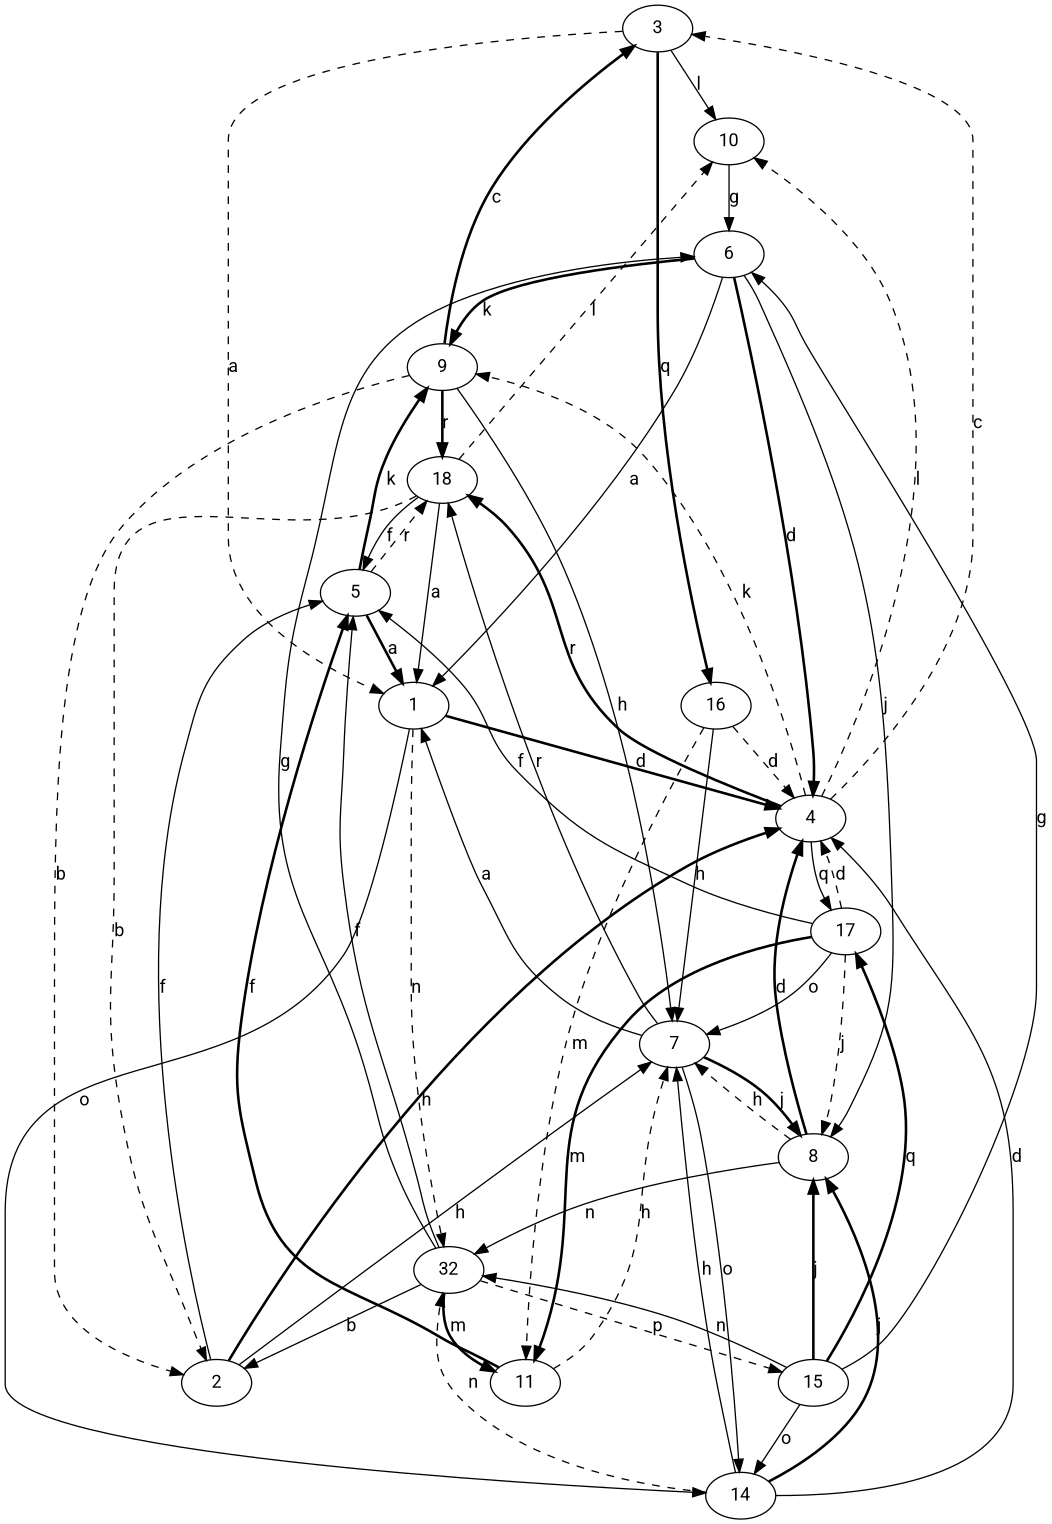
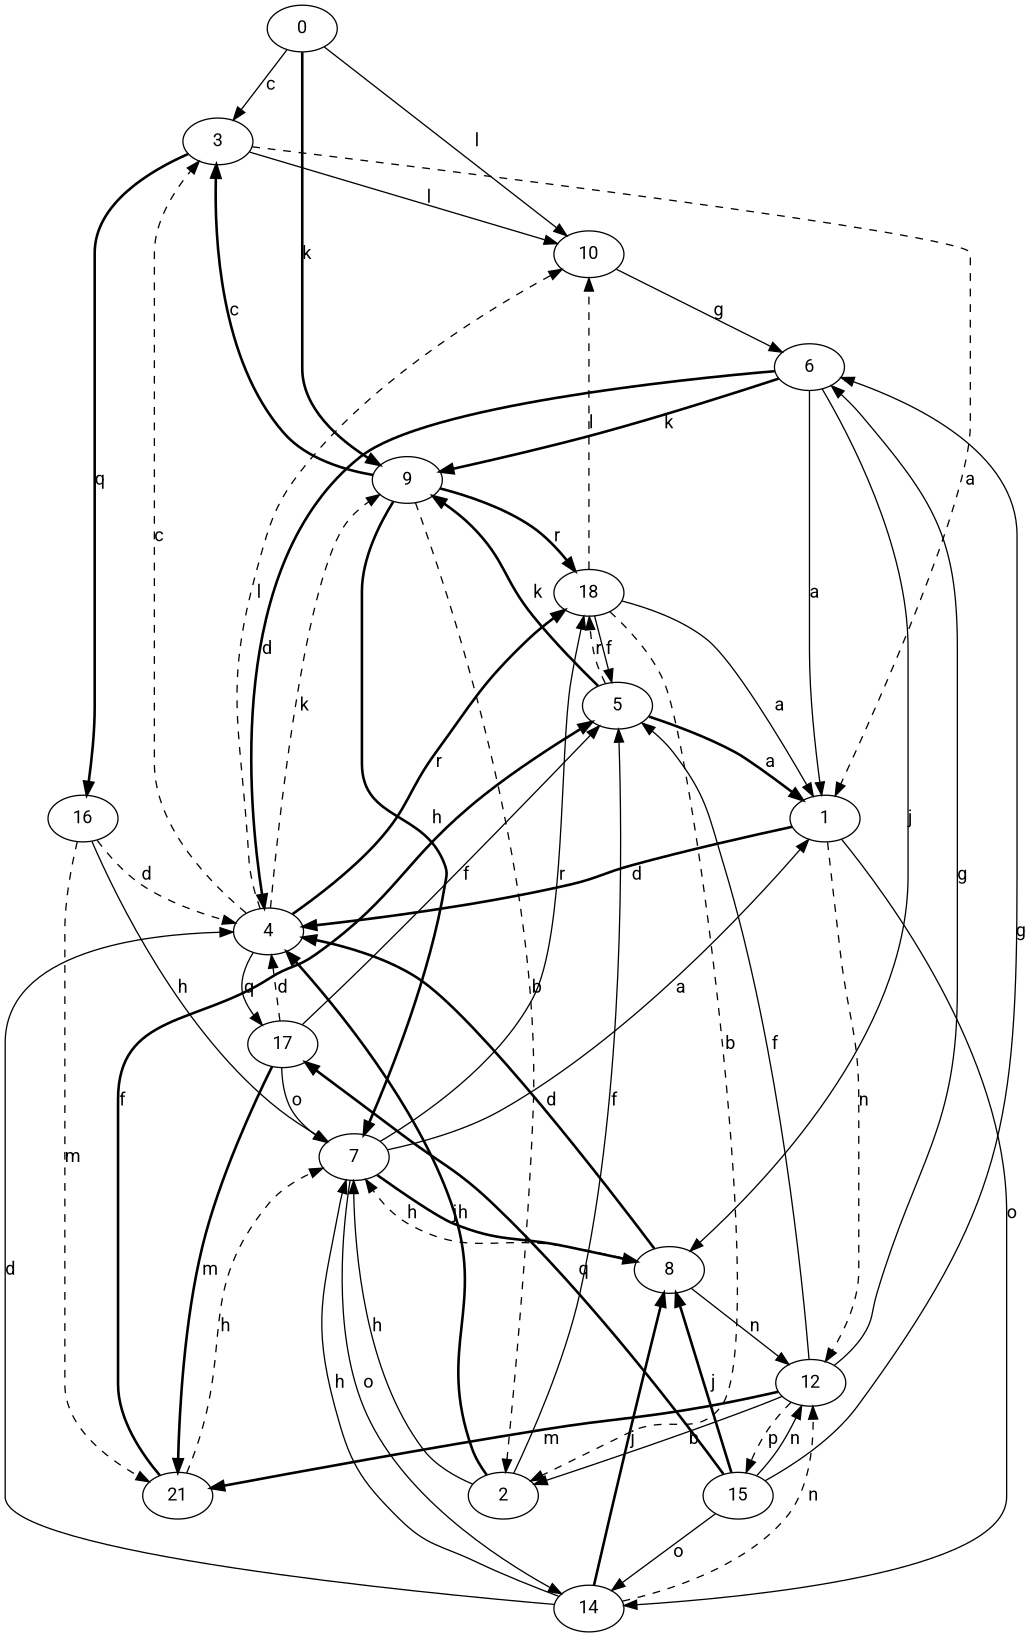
none -> (302, 29)
(605, 683) -> (385, 808)
(840, 1039) -> none
(449, 1270) -> (811, 1383)
(525, 1383) -> (178, 1496)
